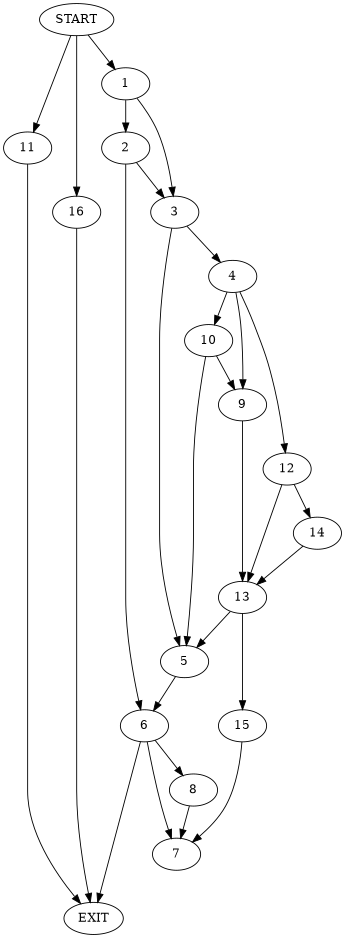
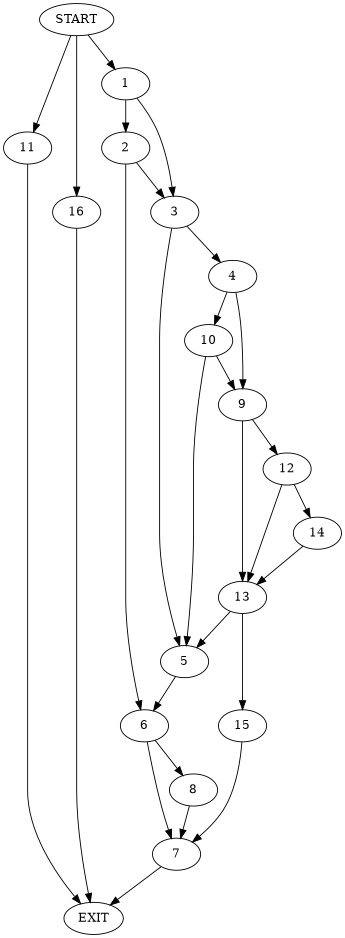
(269, 366) -> (262, 433)
(120, 818) -> (139, 883)
